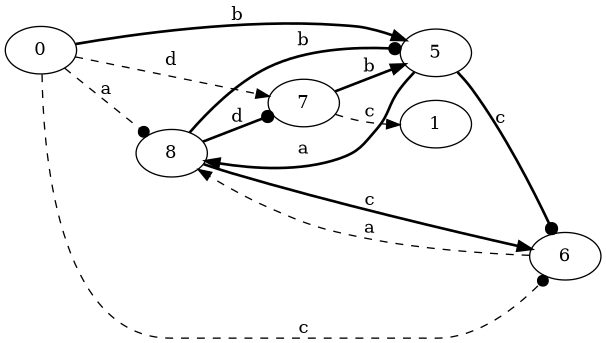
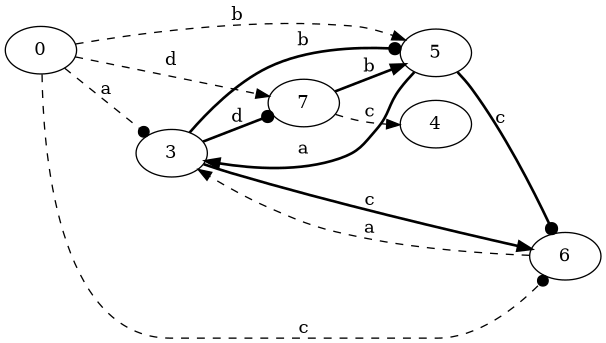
(234, 25) -> (234, 25)
(436, 124) -> (436, 124)
(172, 153) -> (172, 153)
